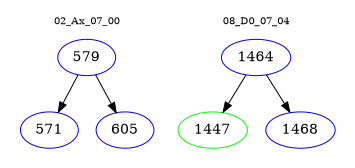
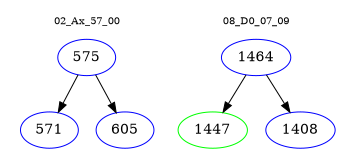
(87, 22) -> (87, 22)
(257, 22) -> (257, 22)
(87, 57) -> (87, 57)
(300, 130) -> (300, 130)
